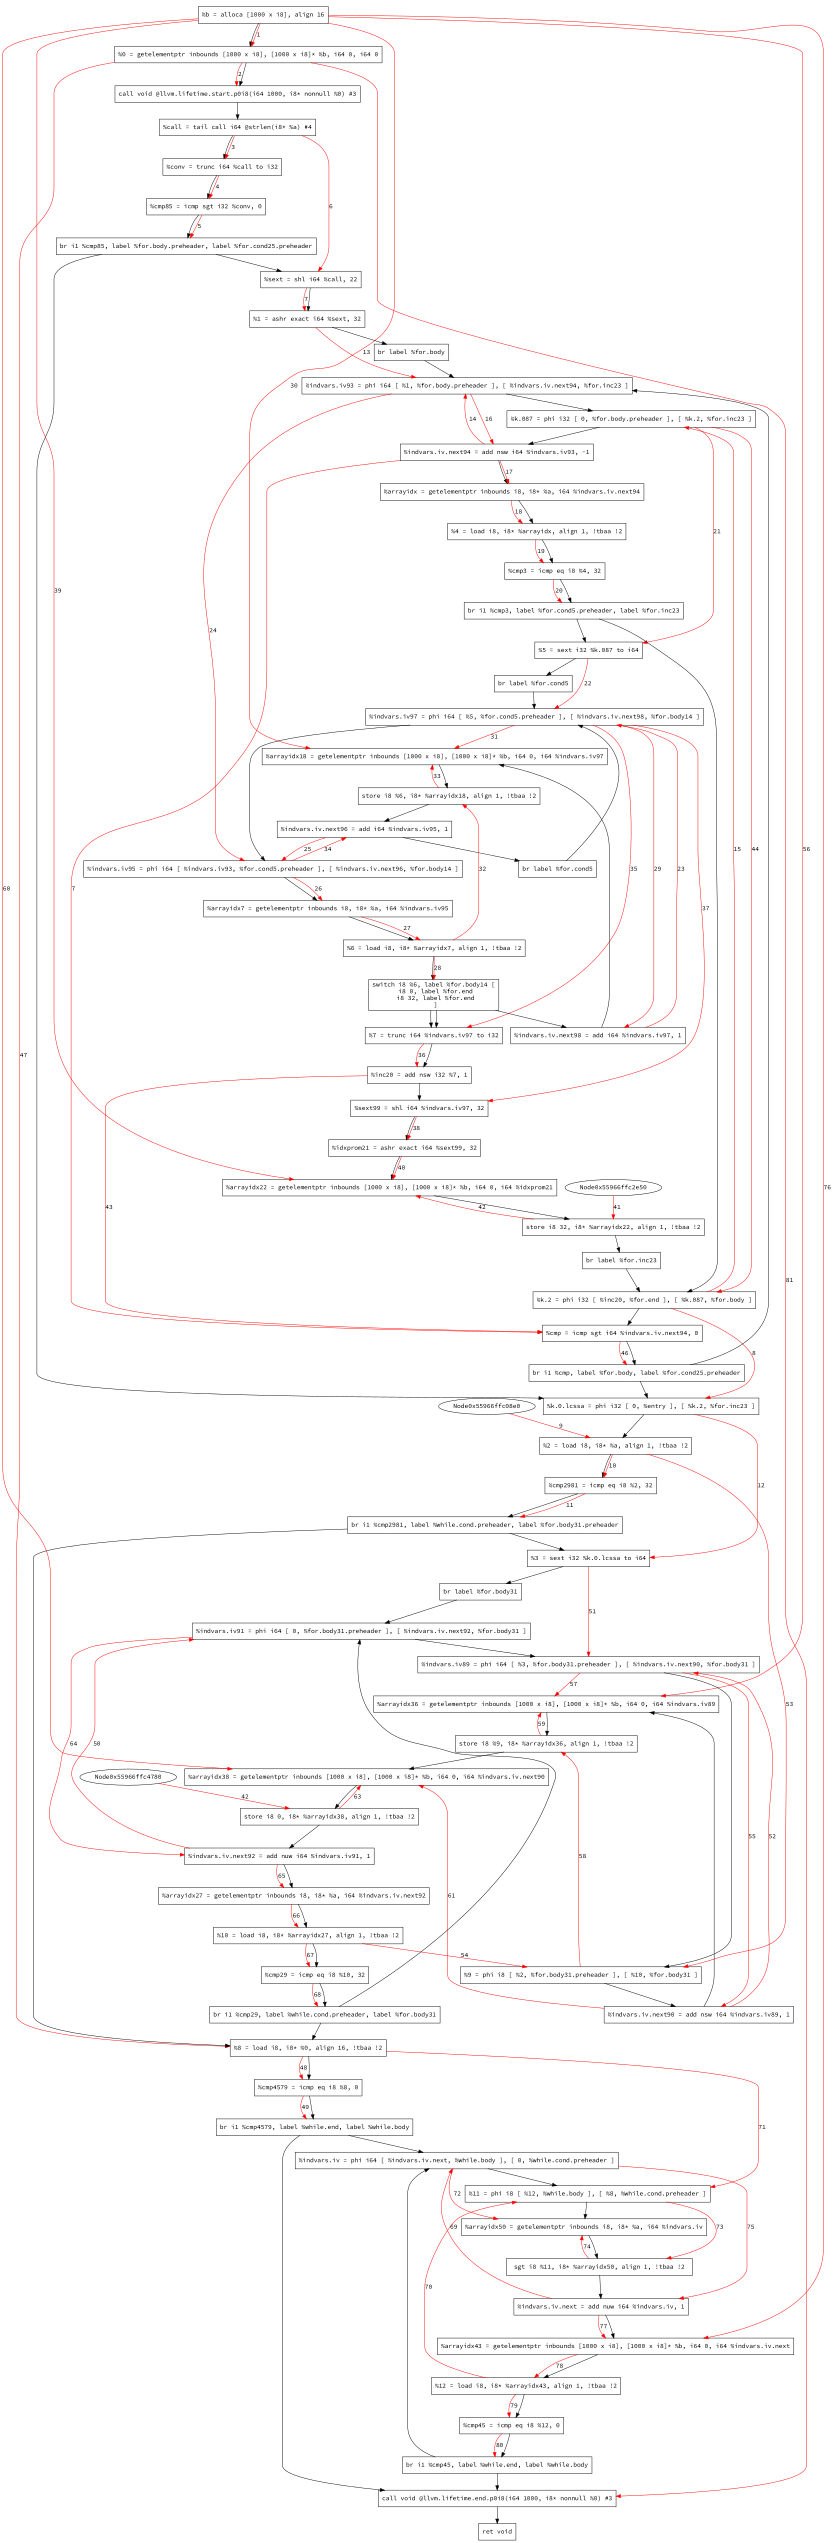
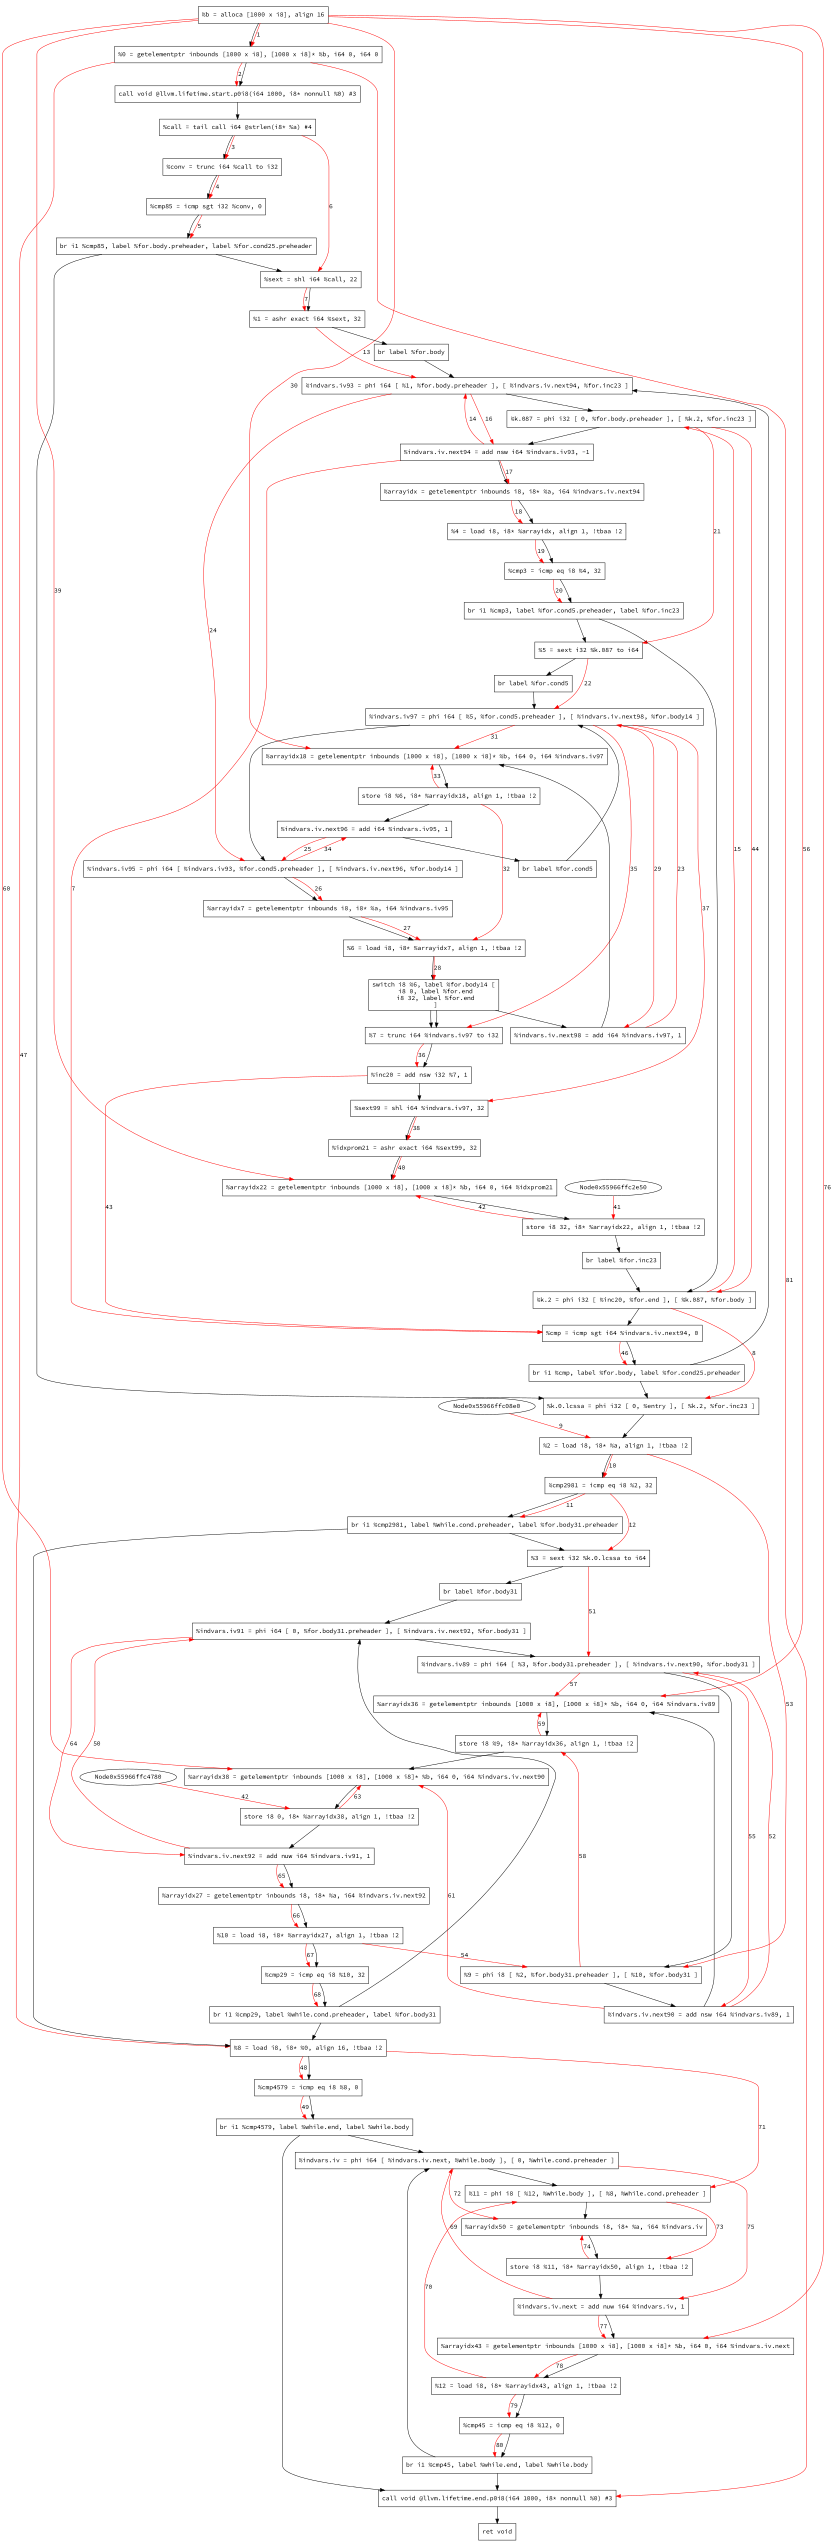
(479, 877) -> (503, 872)
(757, 1506) -> (629, 1521)
(599, 2267) -> (599, 2267)
